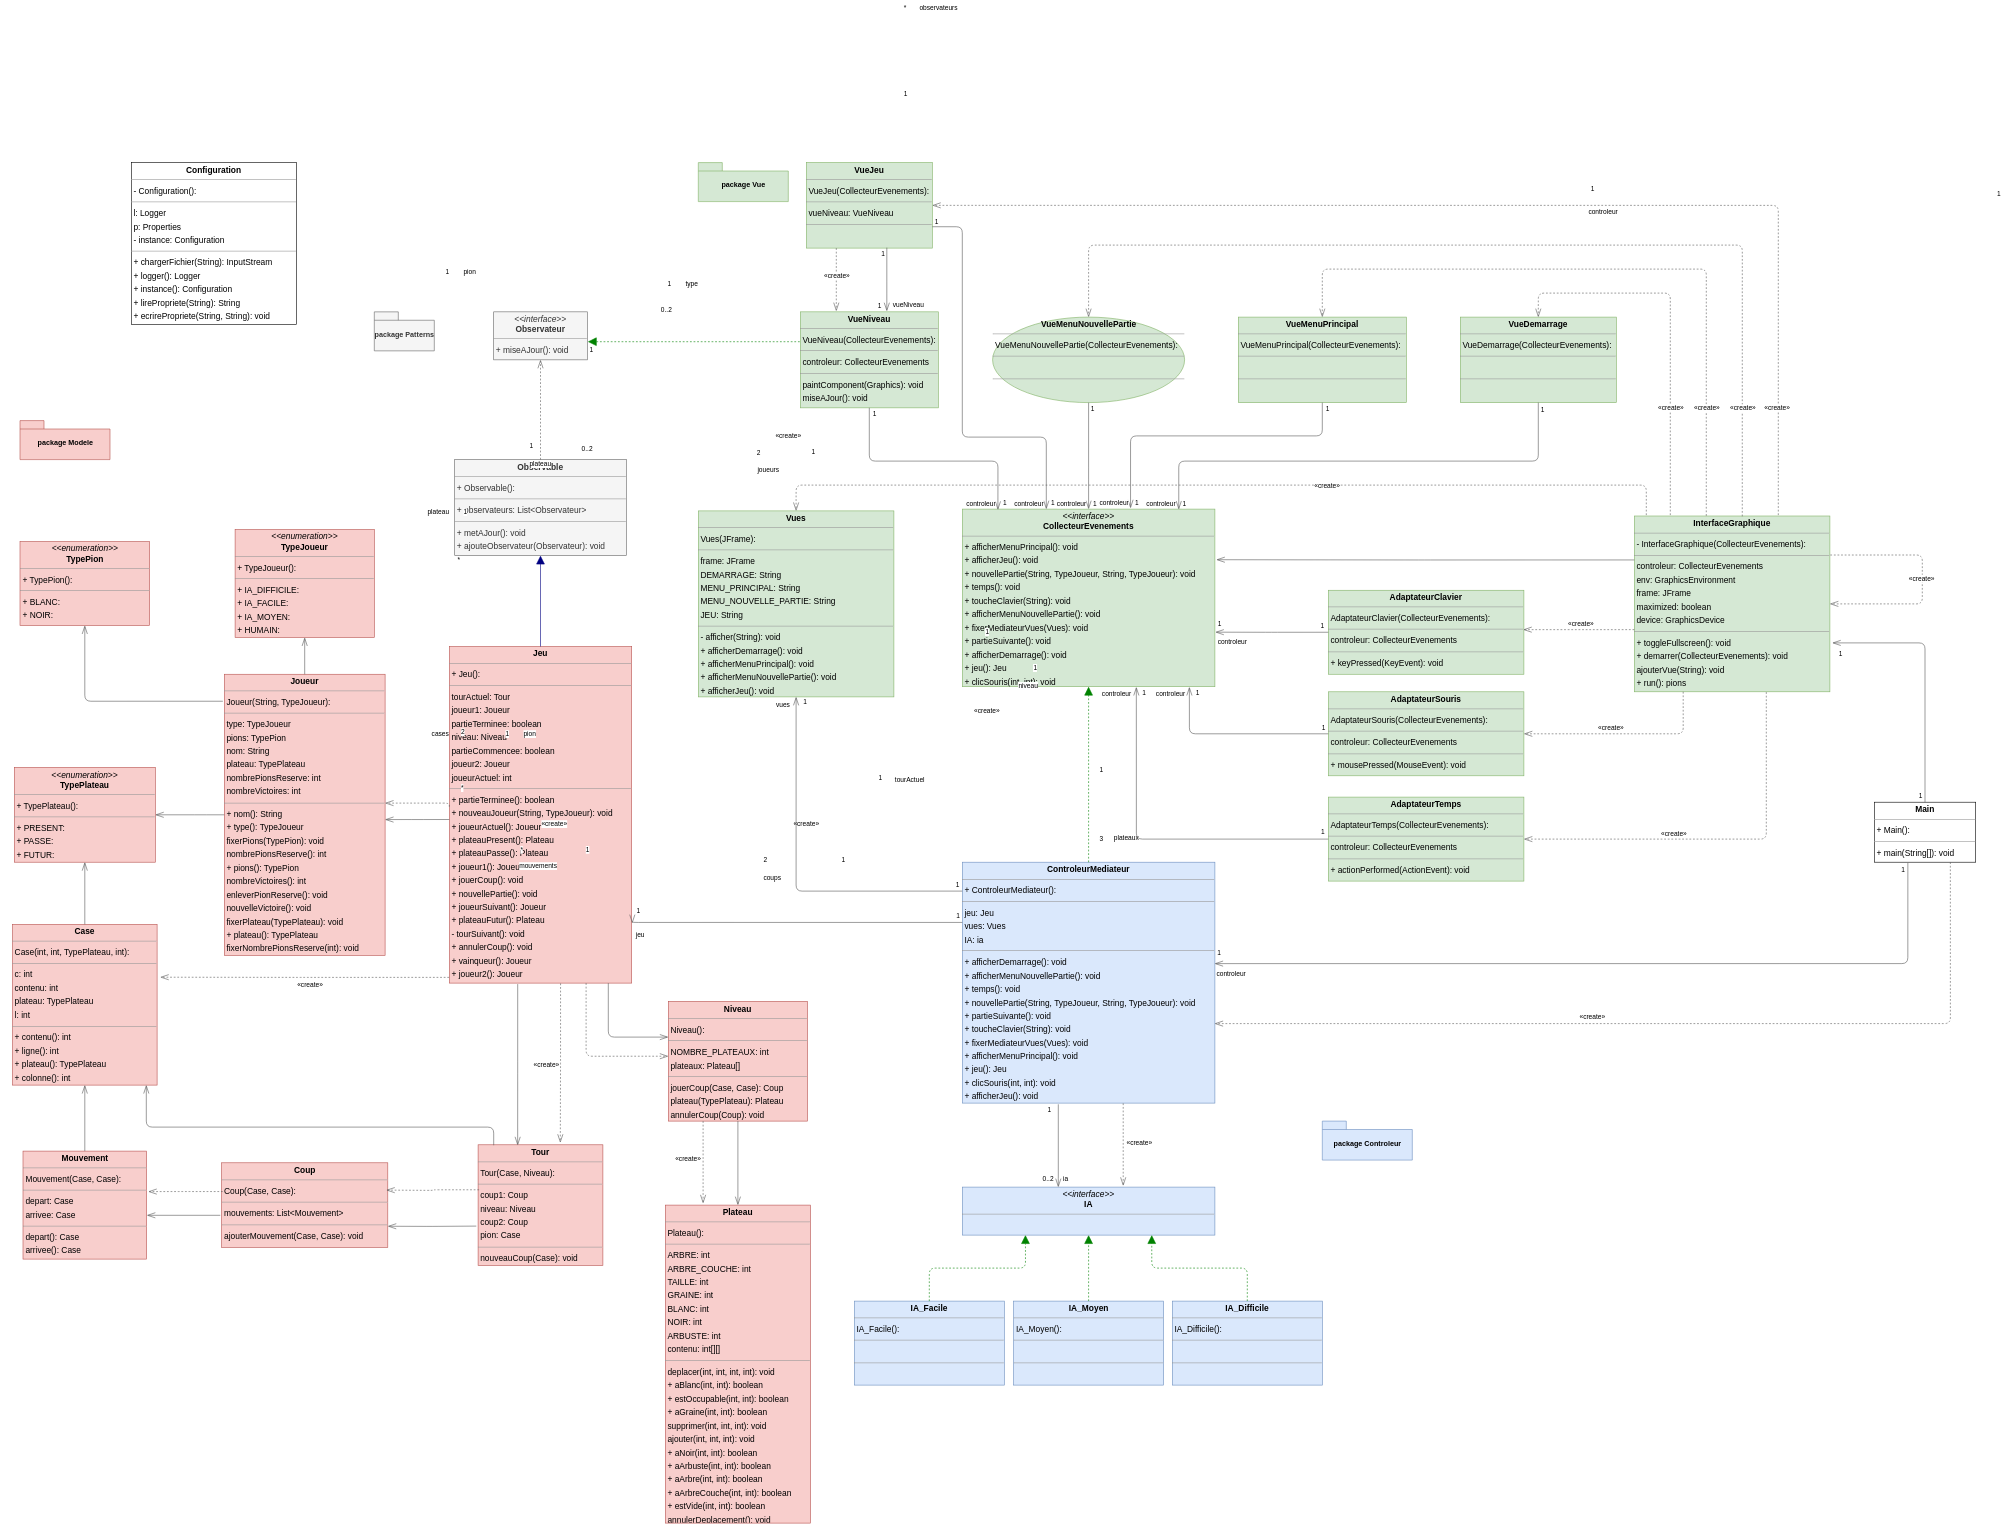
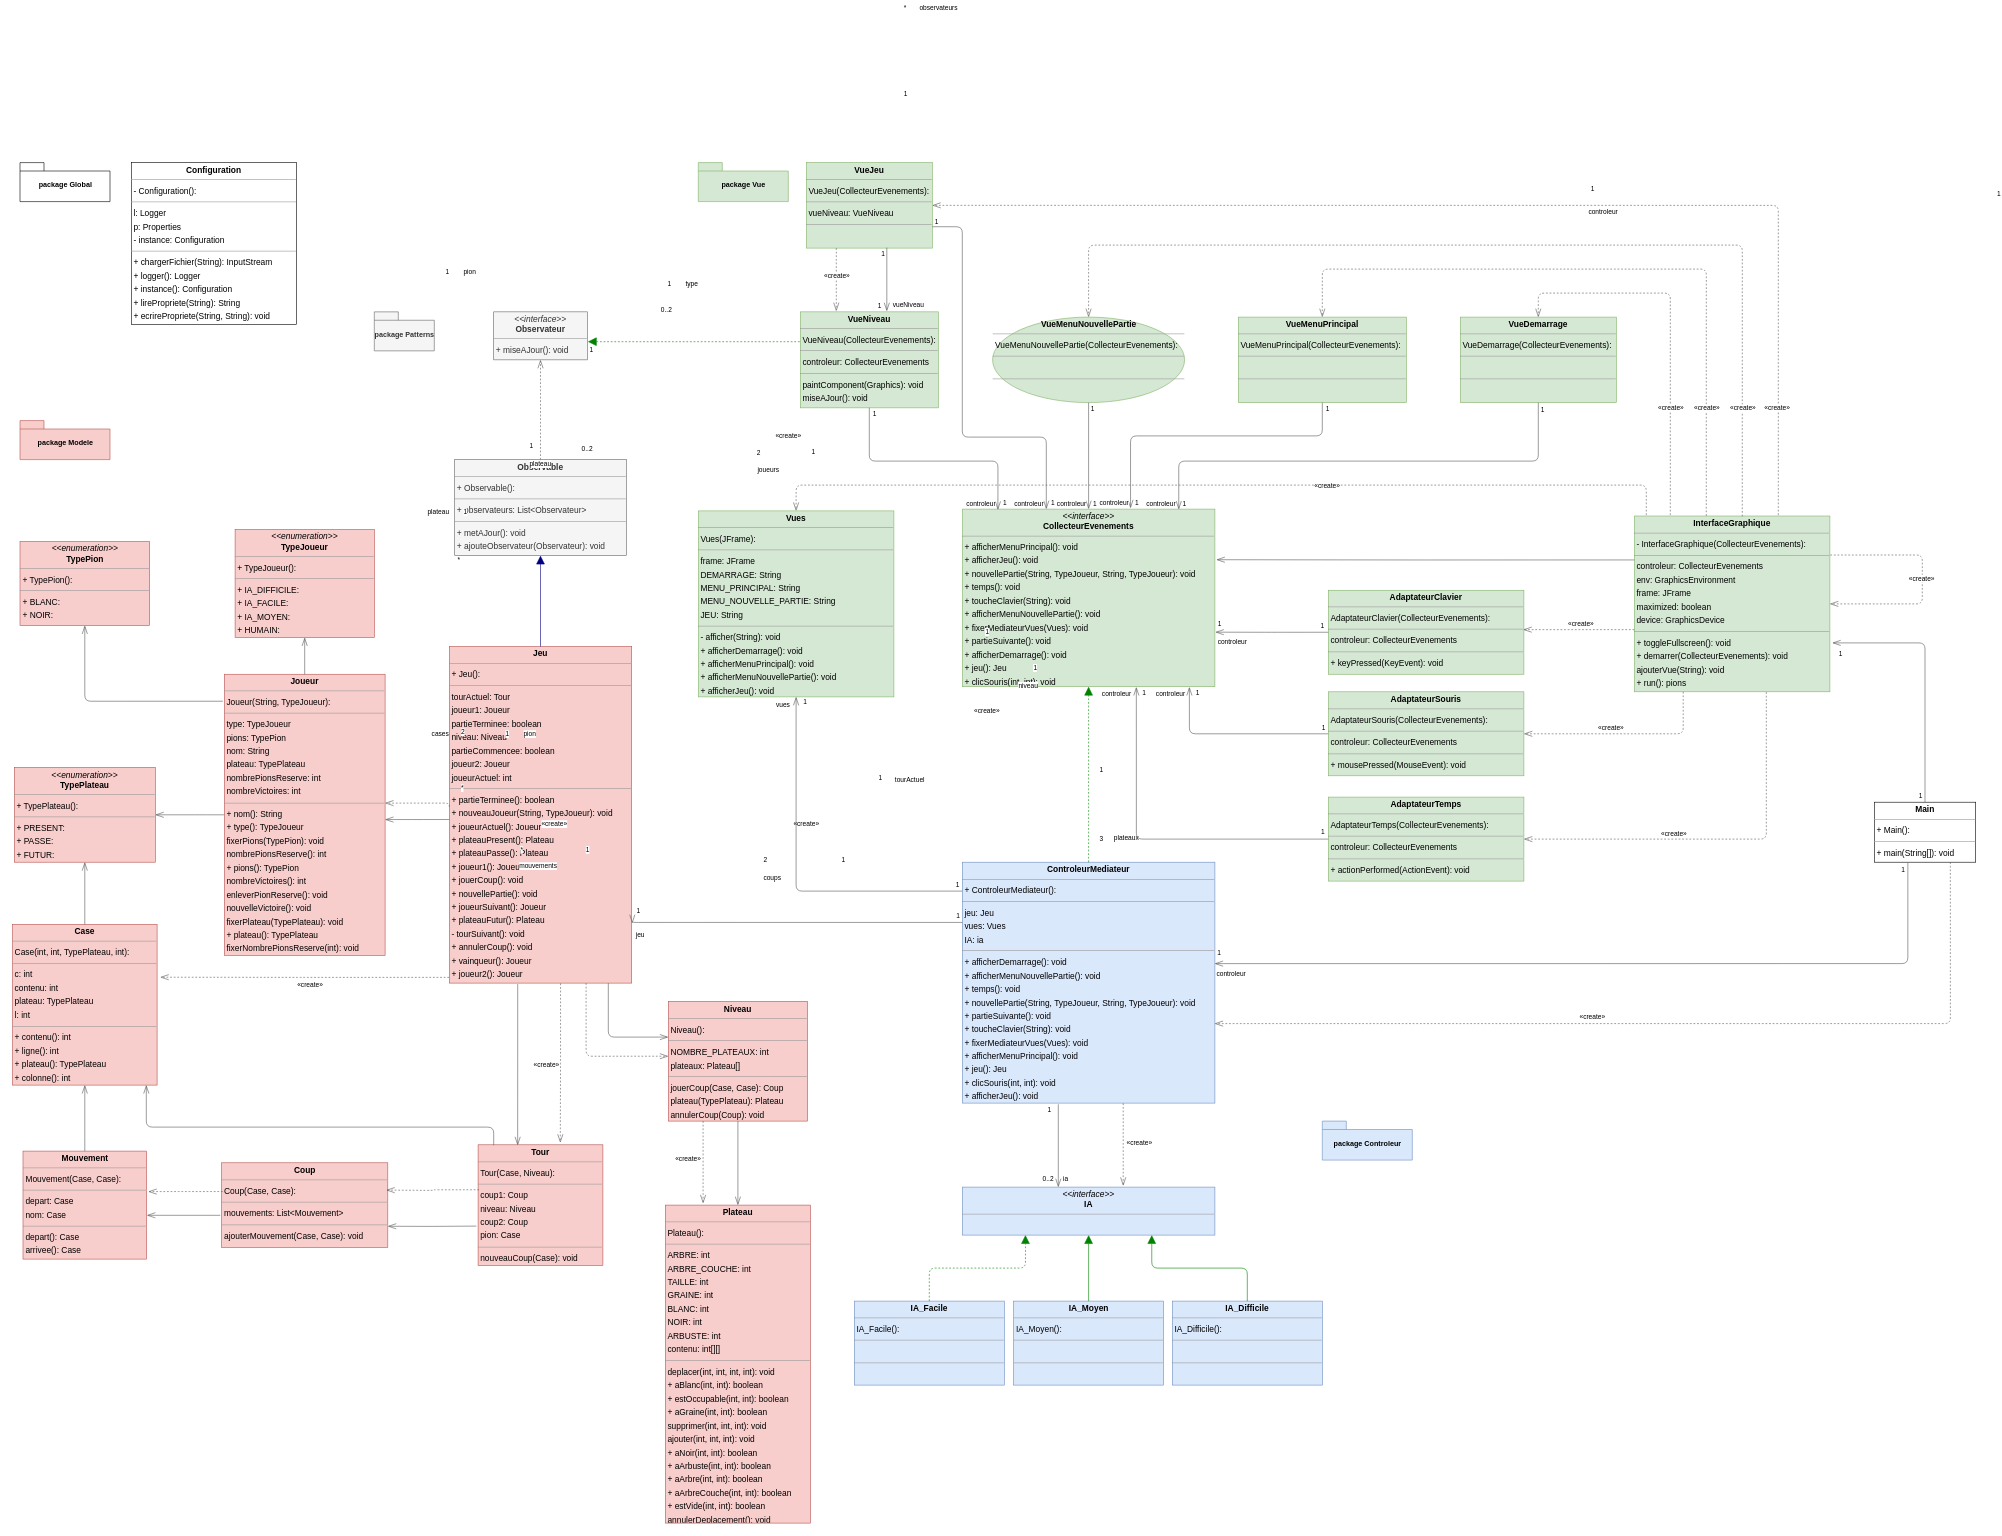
none -> (65, 182)
(72, 1181) -> (72, 1181)
(1204, 1268) -> (1204, 1268)
(1088, 1272) -> (1088, 1272)
